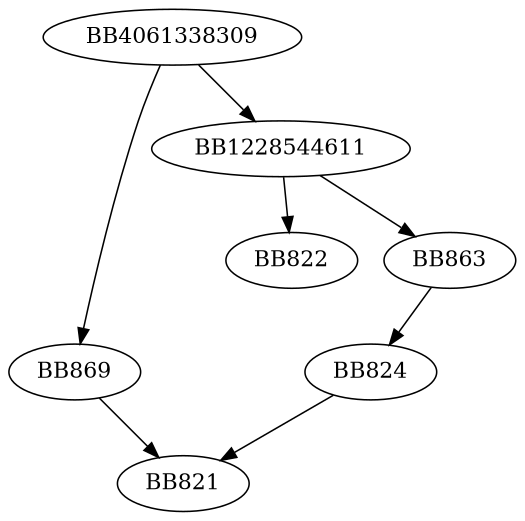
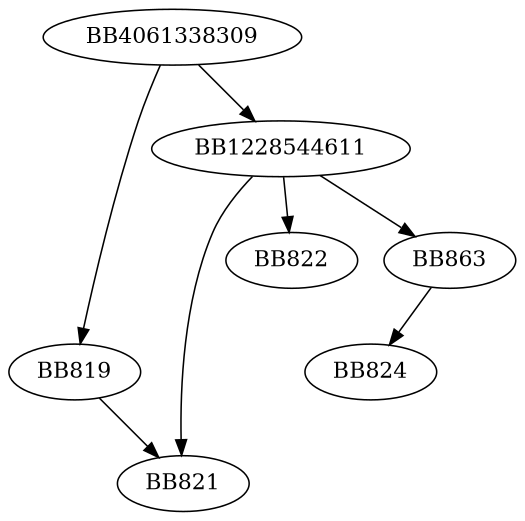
(75, 372) -> (75, 372)
(284, 424) -> (193, 300)
